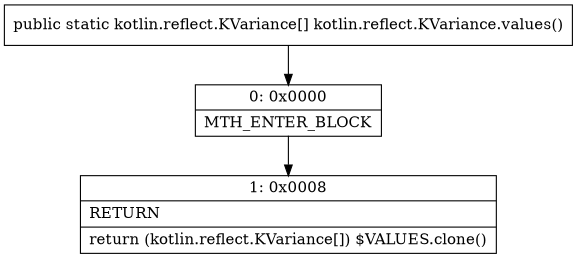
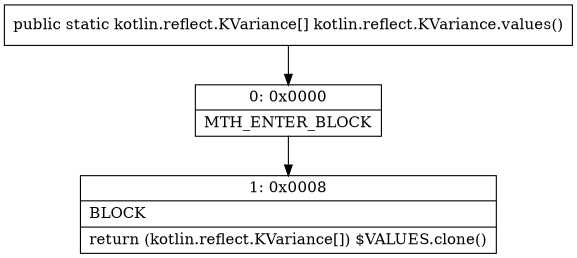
(125, 213) -> (118, 213)
